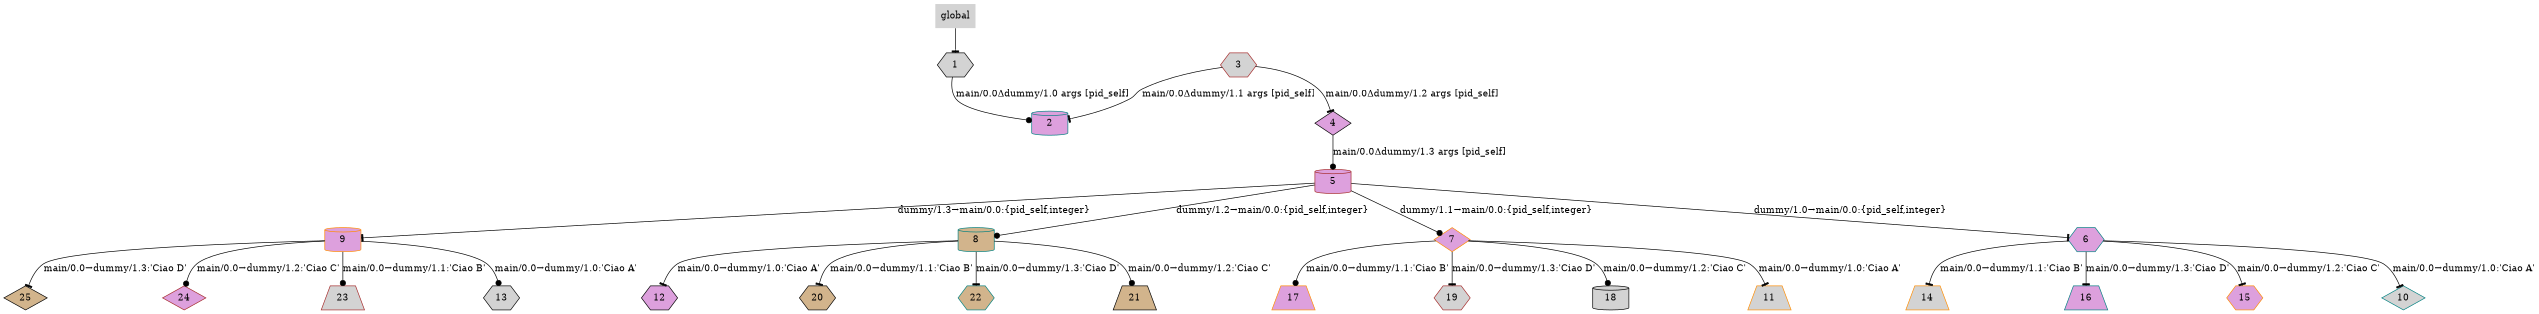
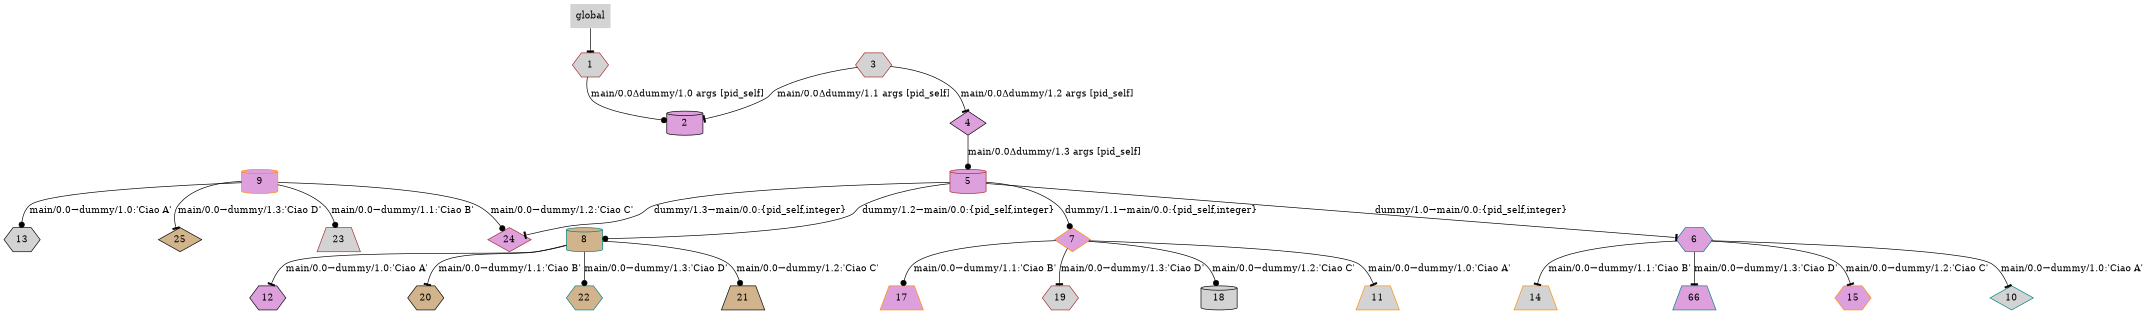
(955, 65) -> (590, 65)
(1050, 123) -> (685, 123)
(840, 210) -> (736, 193)
(976, 267) -> (584, 266)
(2086, 298) -> (1694, 298)
